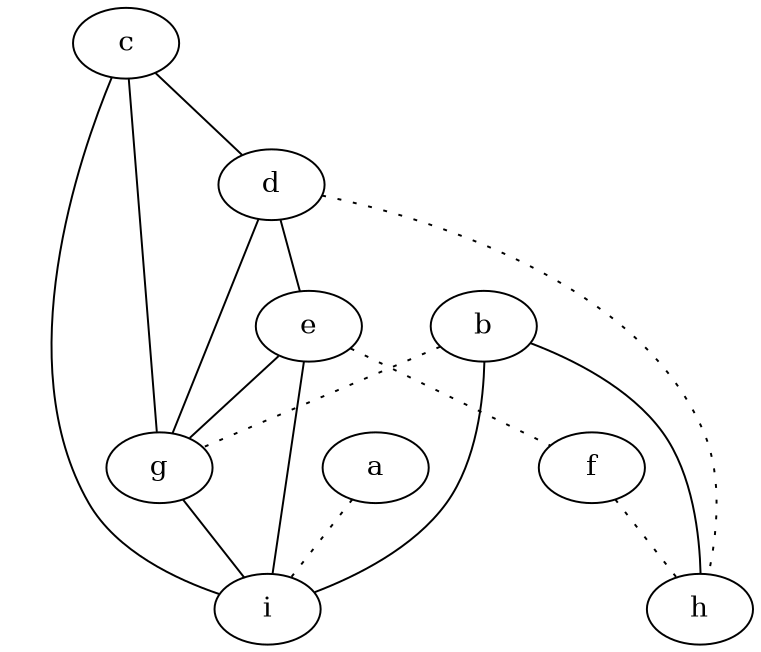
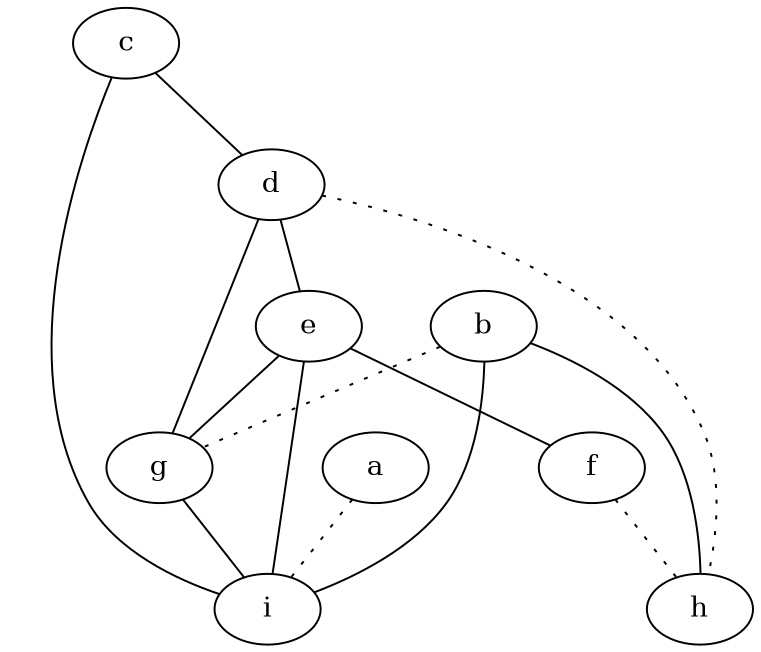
(143, 255) -> none
(450, 397) -> (450, 397)
